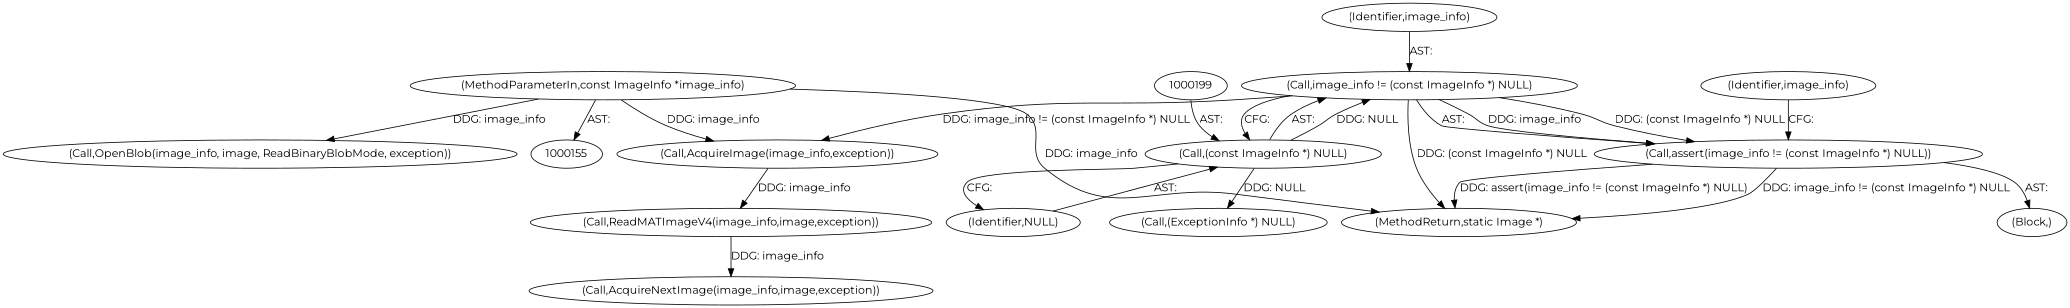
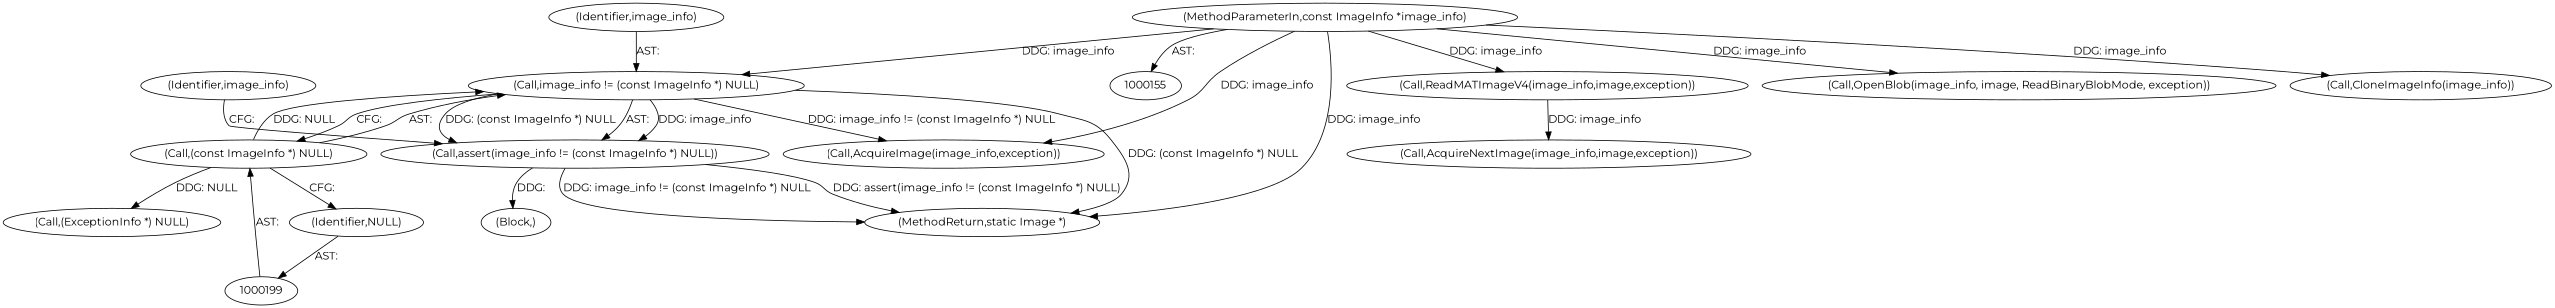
none -> (982, 51)
none -> (2421, 86)
(757, 185) -> (1432, 50)
(2038, 188) -> (533, 188)
(1131, 190) -> (311, 255)
